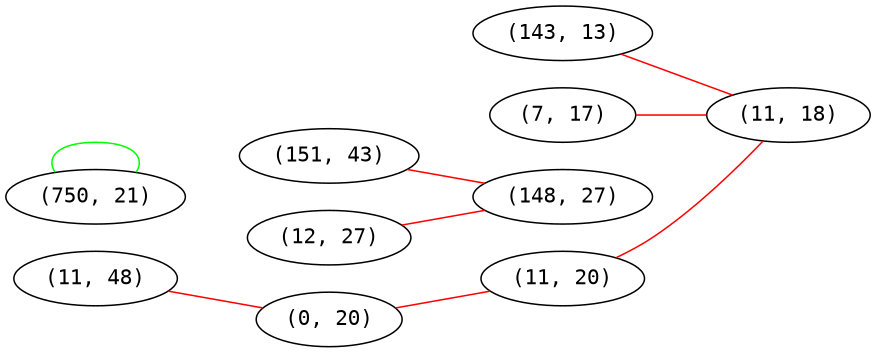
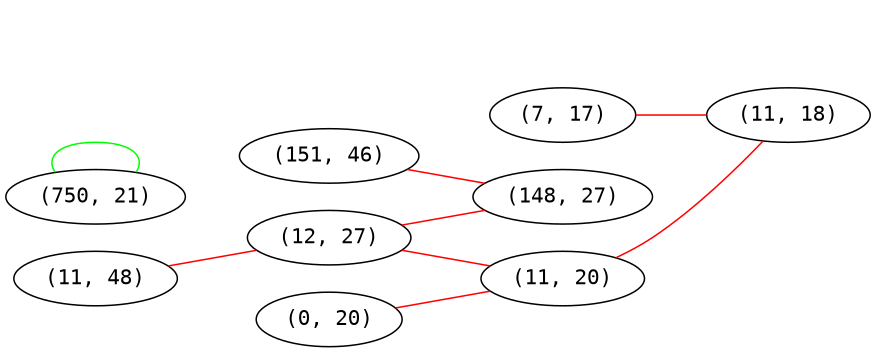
(563, 33) -> none
(329, 156) -> (329, 156)
none -> (446, 258)
(215, 300) -> (212, 258)
